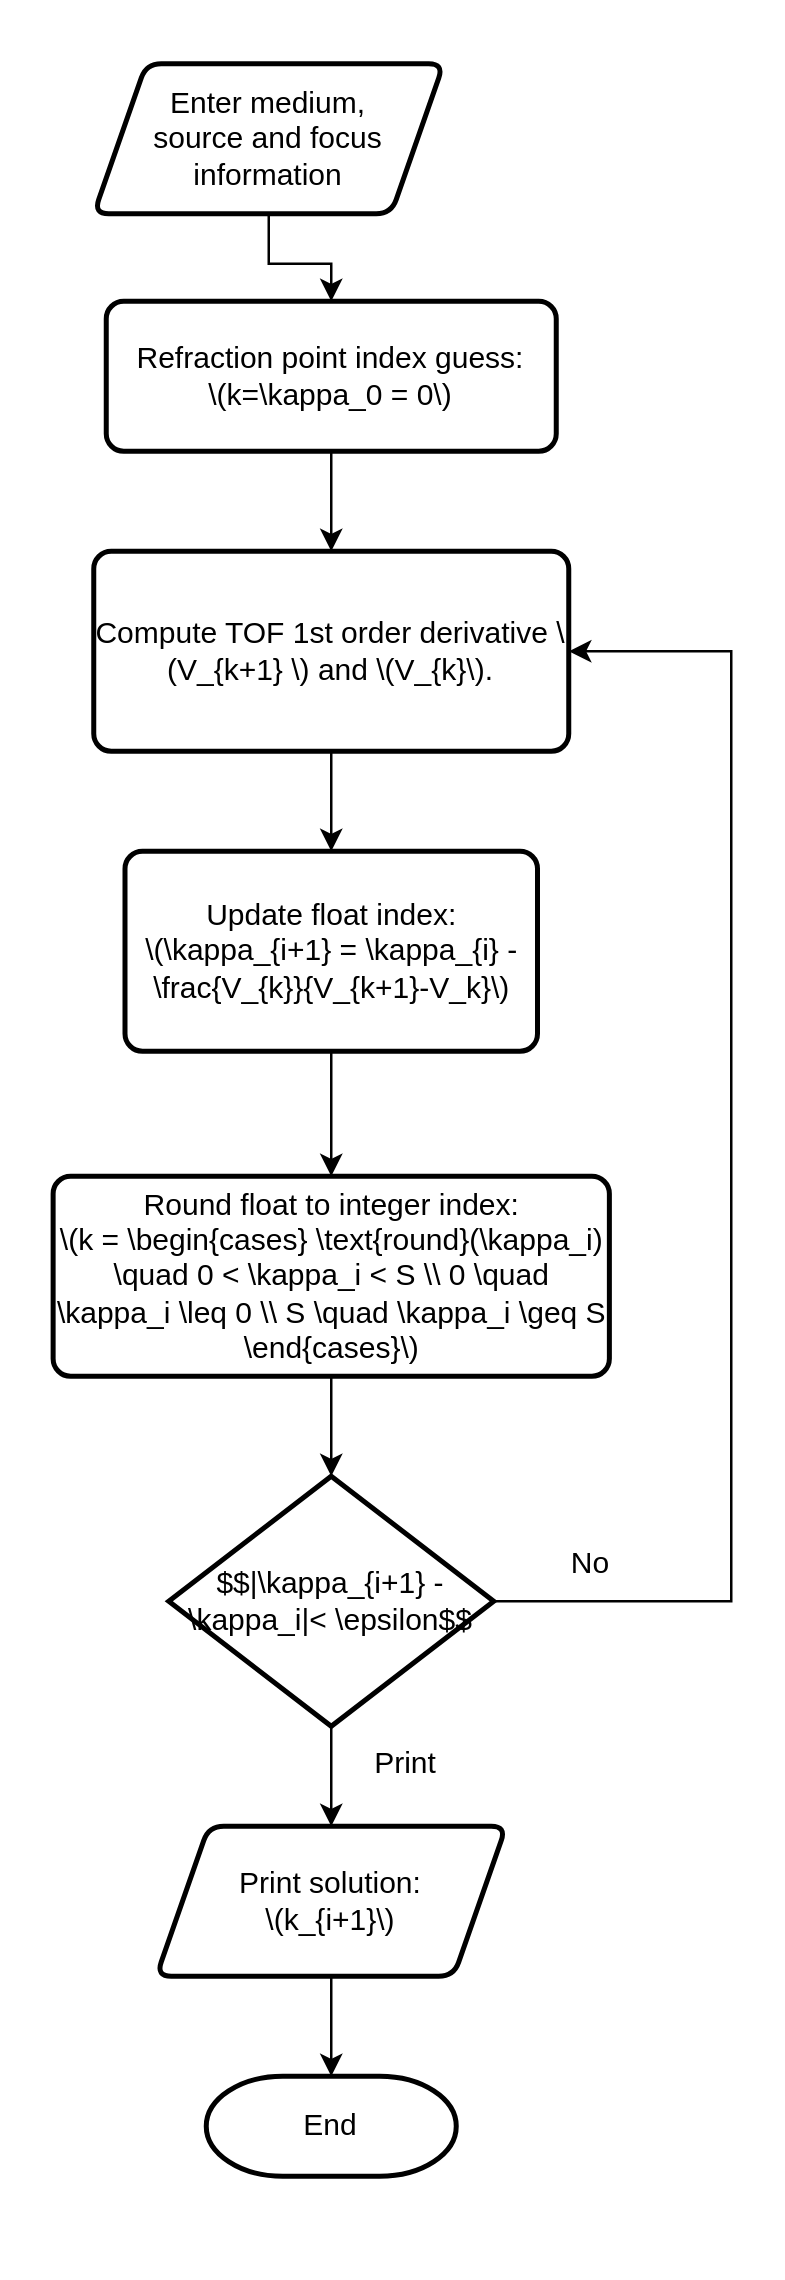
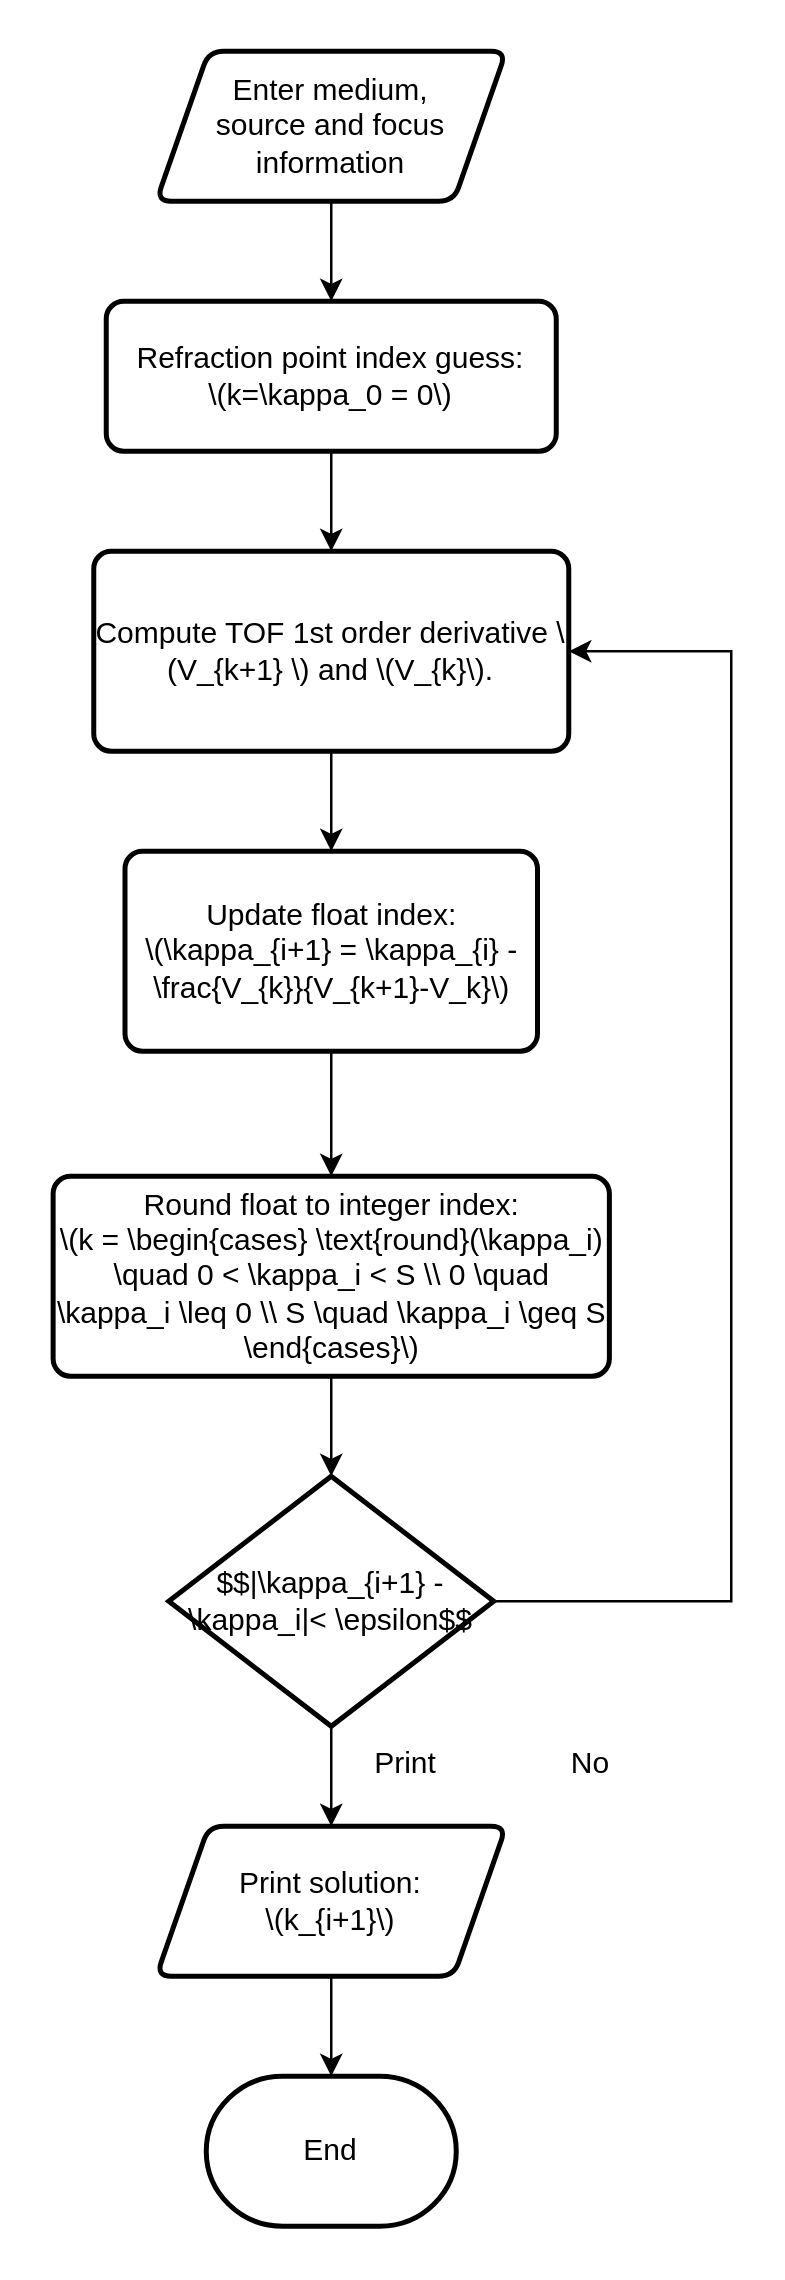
(269, 139) -> (331, 126)
(591, 1564) -> (591, 1764)
(331, 2126) -> (331, 2151)
